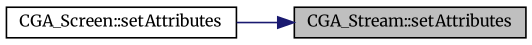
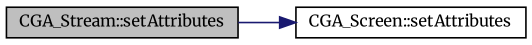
(257, 23) -> (259, 23)
